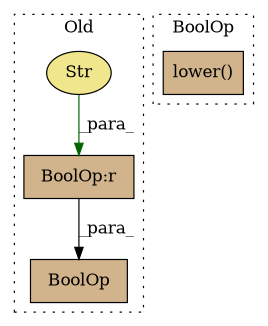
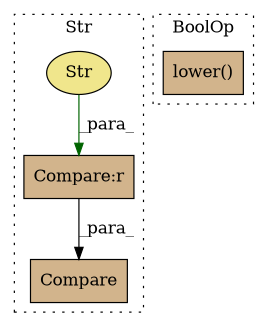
(79, 28) -> (79, 28)
(79, 177) -> (79, 177)
(79, 281) -> (79, 281)
